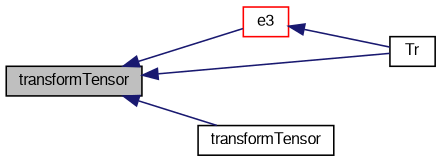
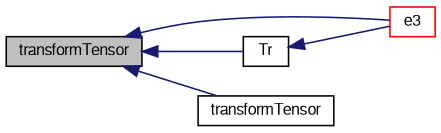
(347, 38) -> (347, 35)
